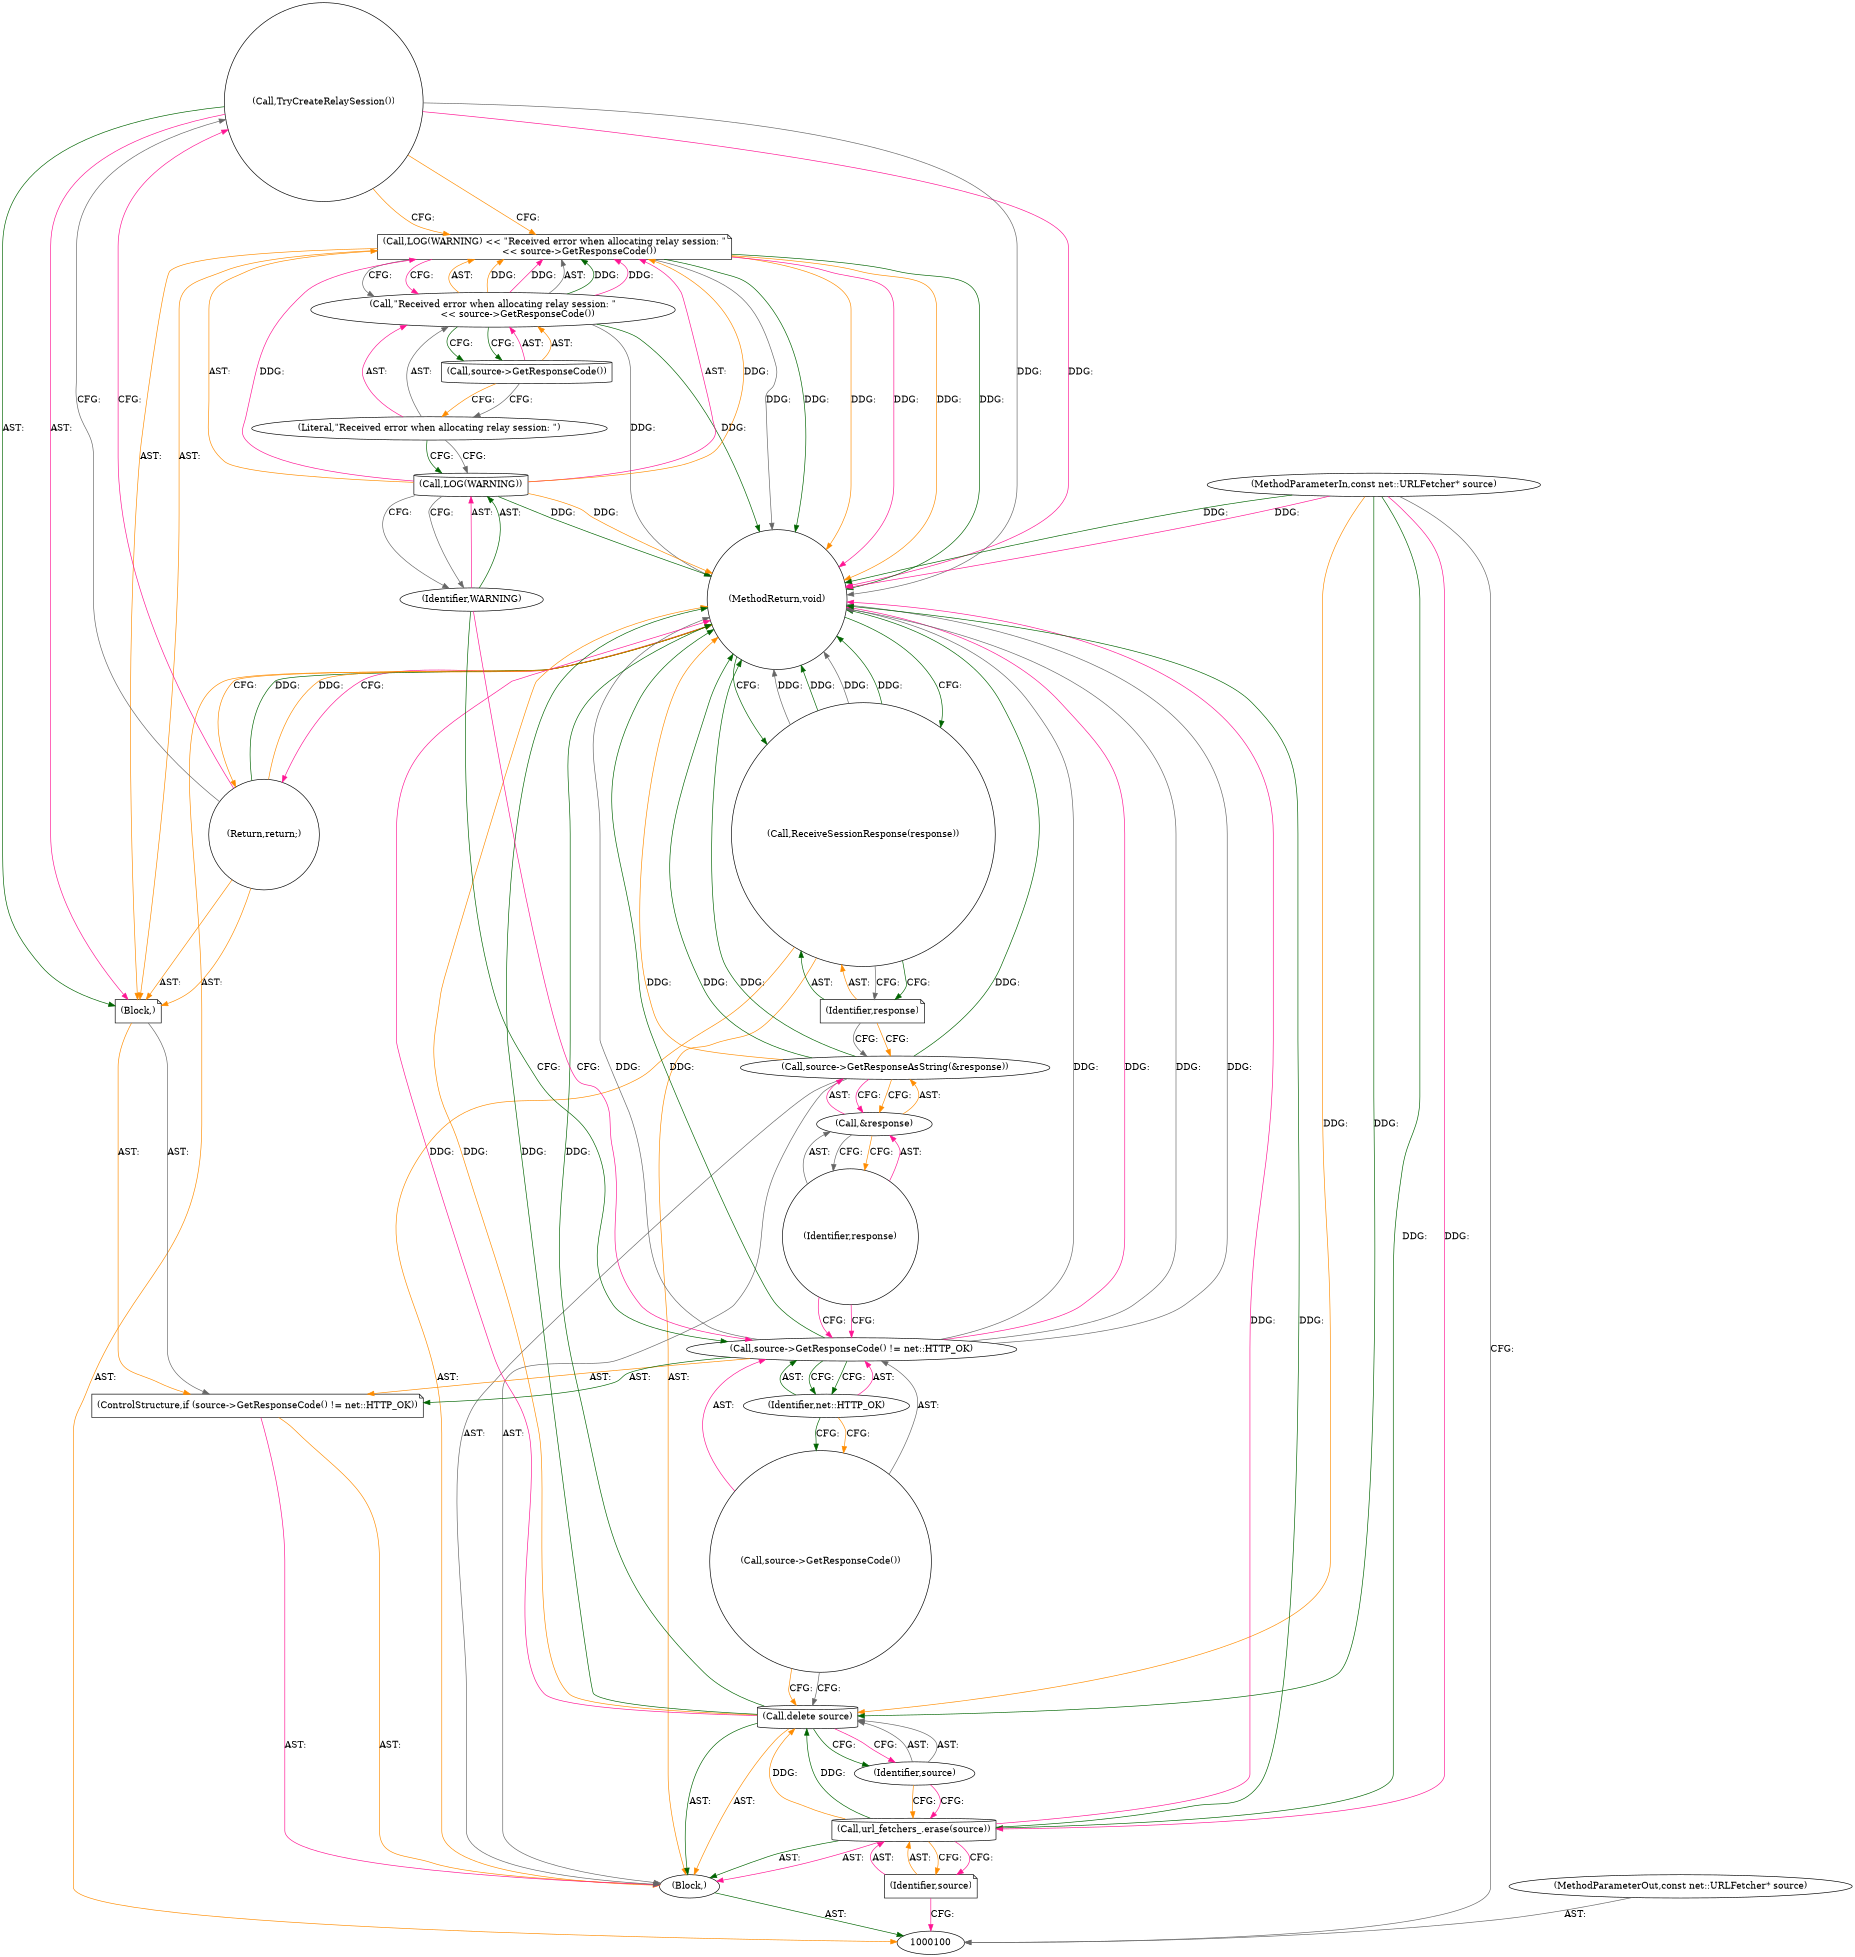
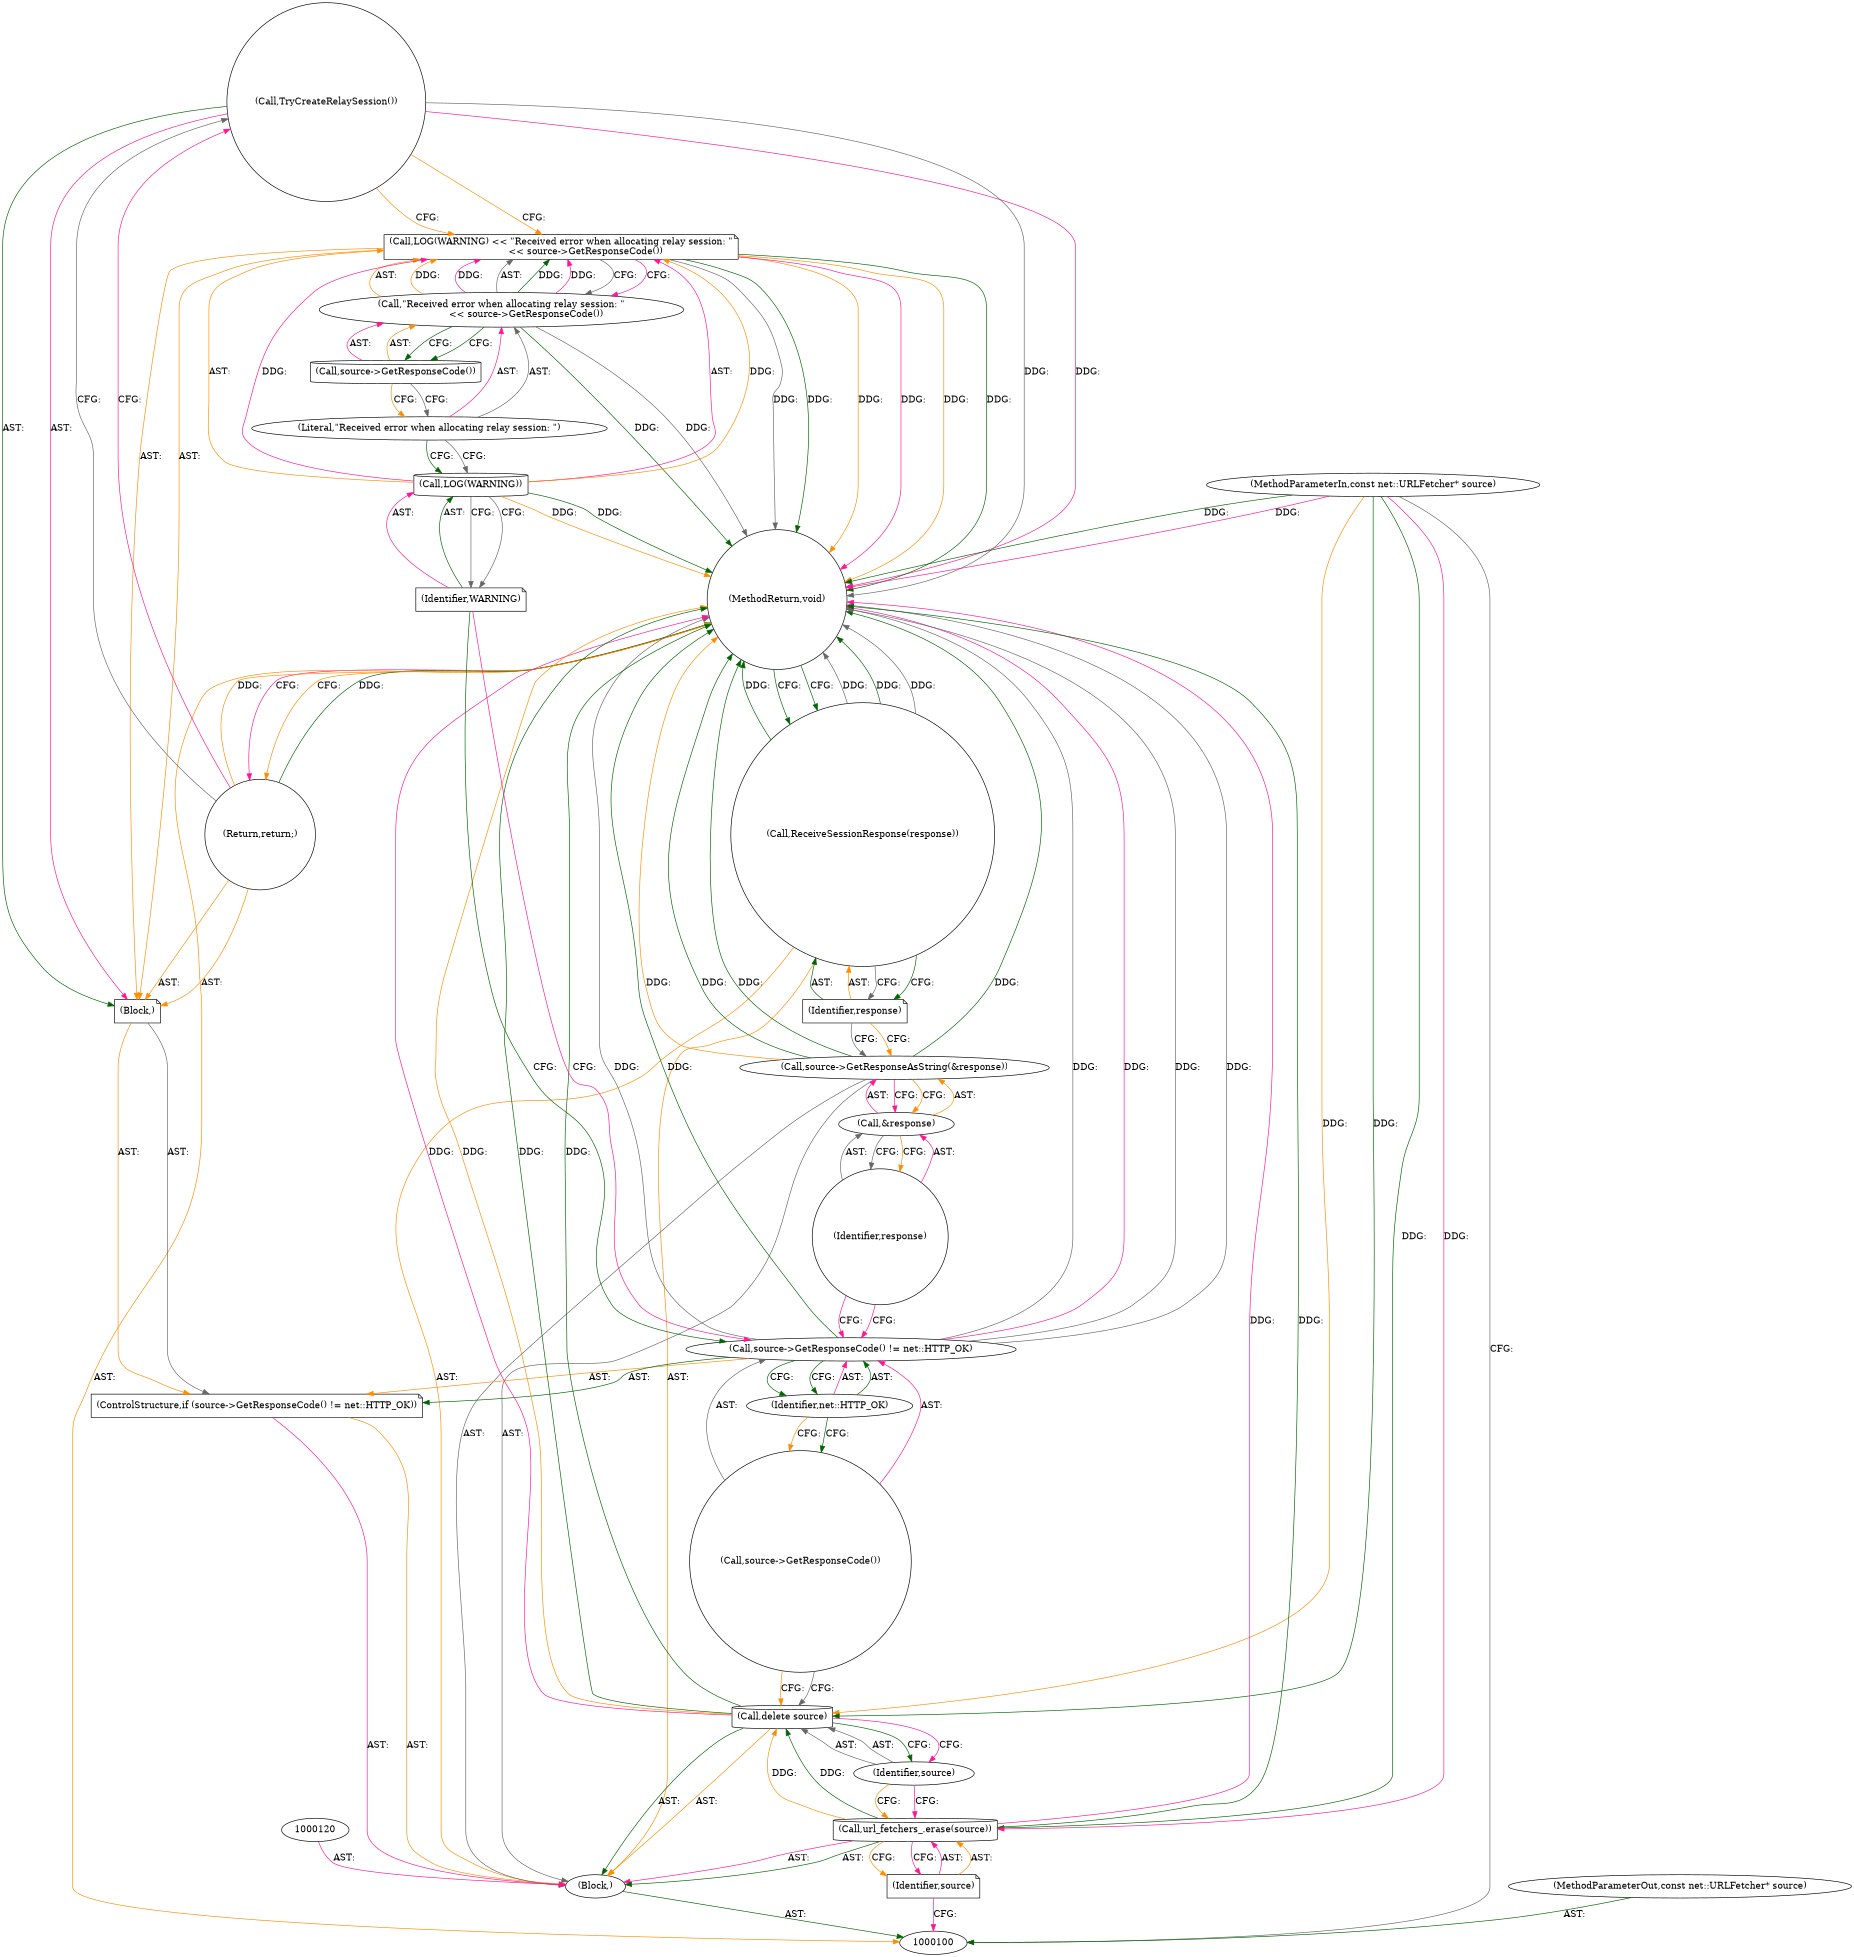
(472, 600) -> (471, 600)
none -> (315, 1830)
(1369, 1931) -> (1370, 1930)
